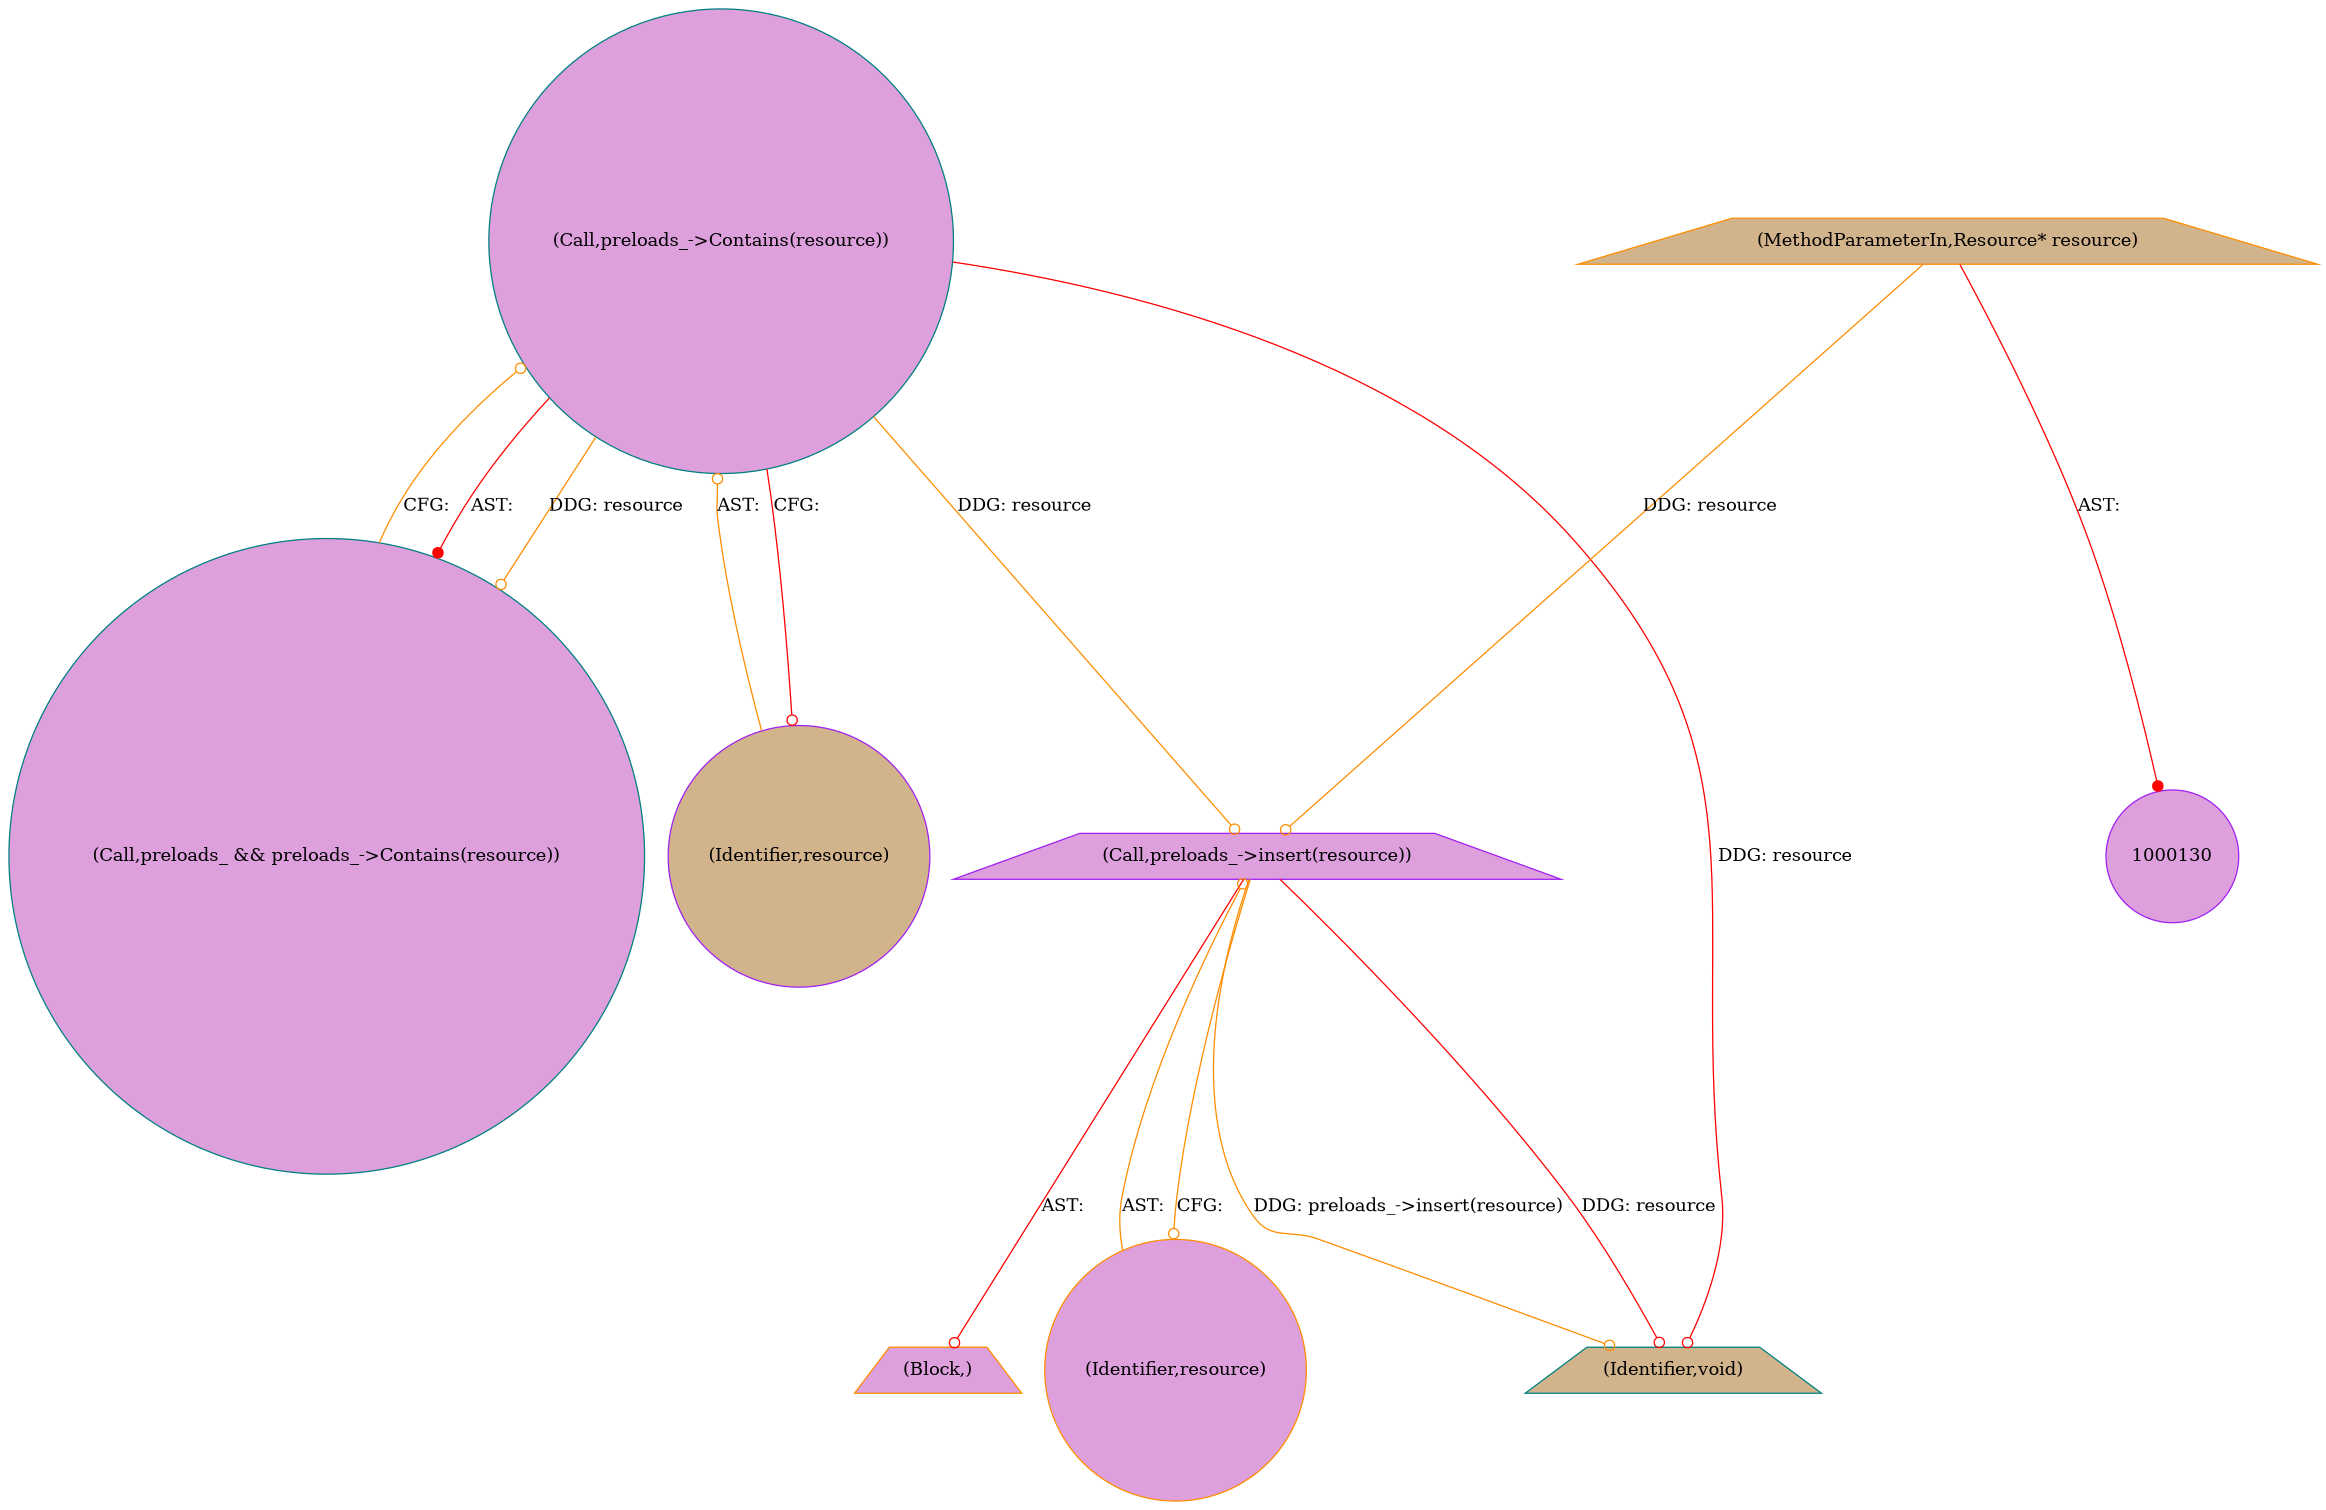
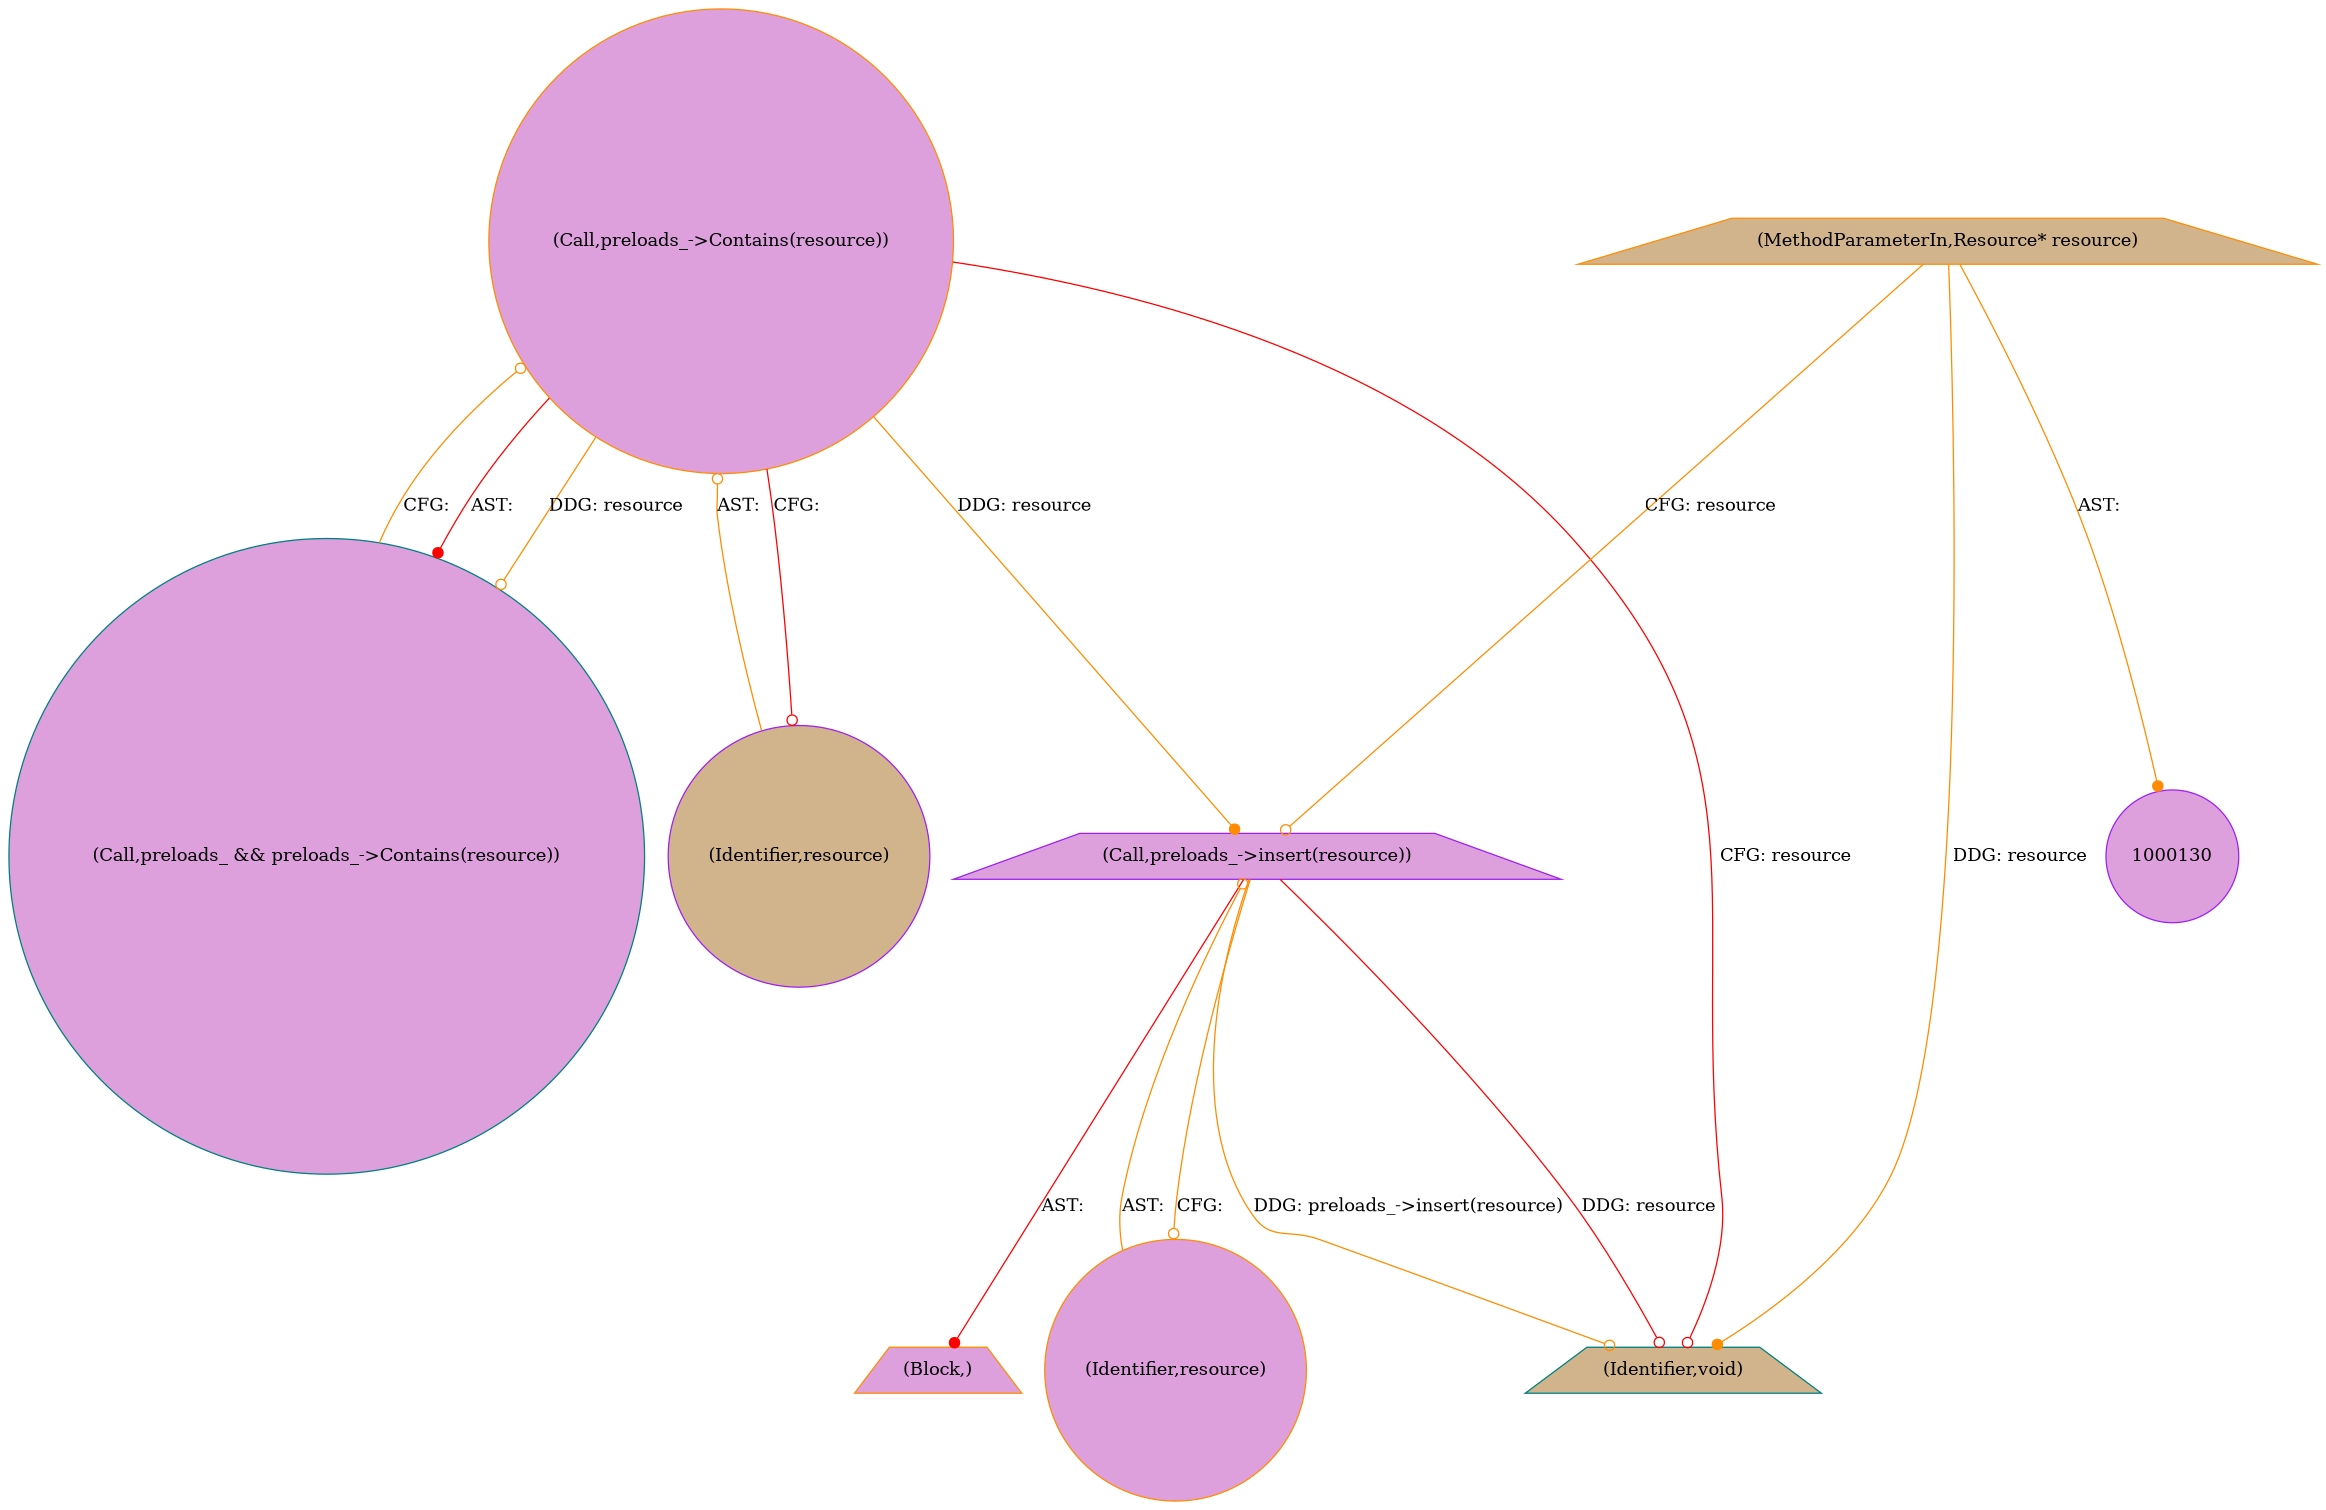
(721, 241) -> (721, 241)
(1710, 506) -> (1710, 506)
(2079, 515) -> (2079, 515)
(1052, 621) -> (1052, 621)
none -> (1947, 843)
(1786, 856) -> (1786, 856)
(1100, 1109) -> (1100, 1109)
